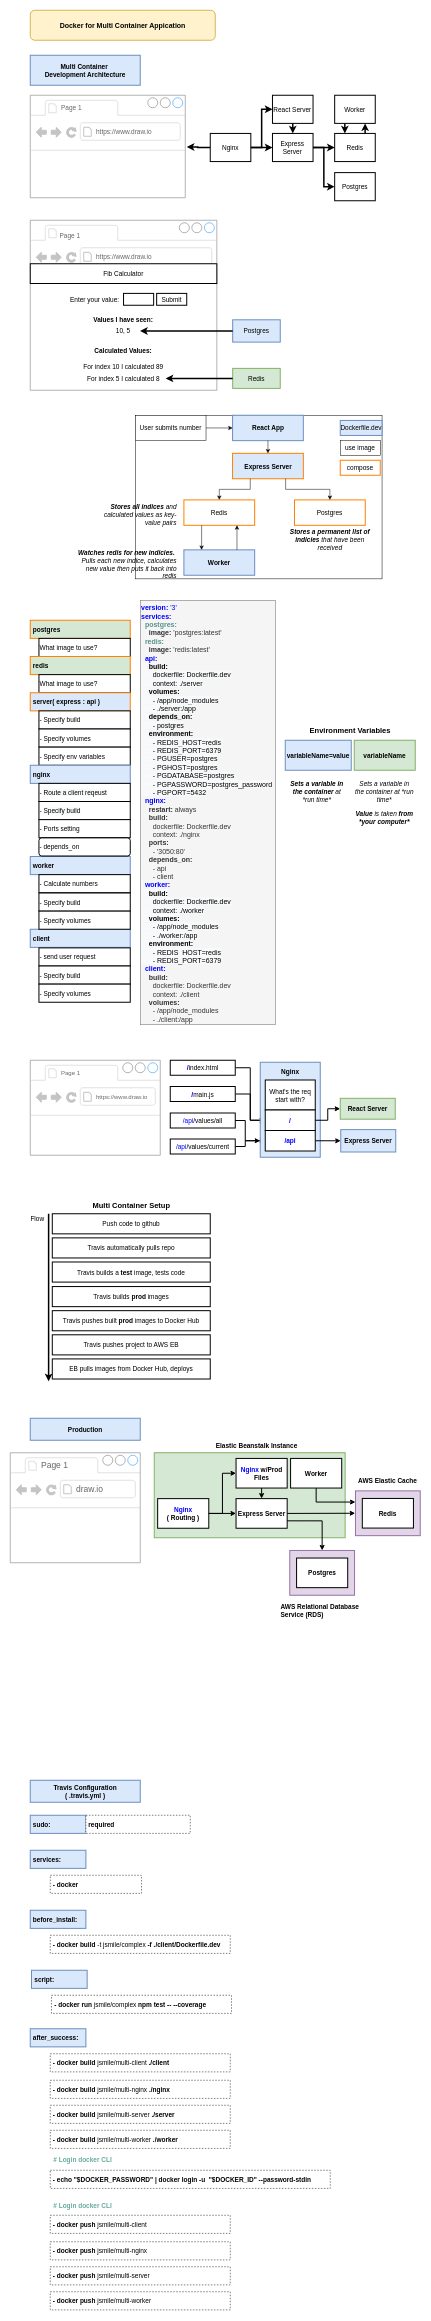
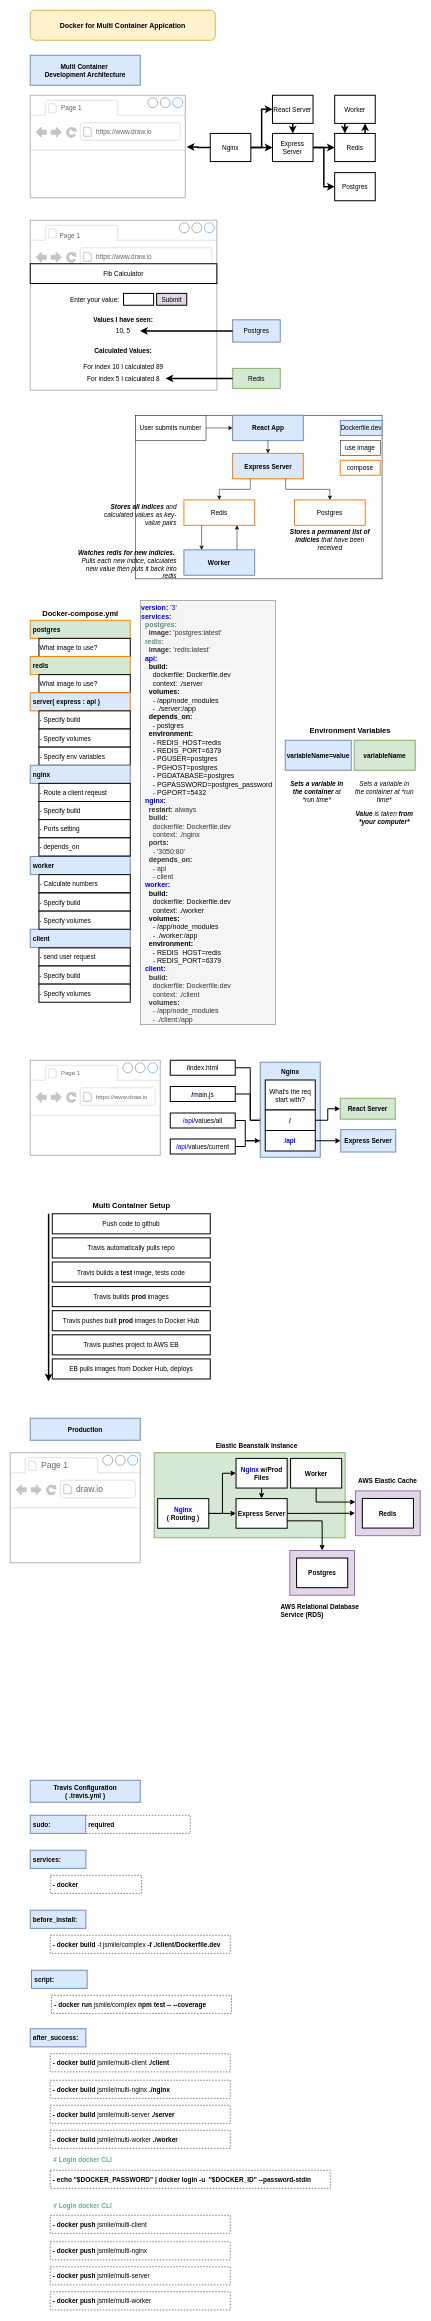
(172, 299) -> (172, 299)
none -> (80, 613)
(85, 847) -> (85, 847)
(38, 1218) -> none
